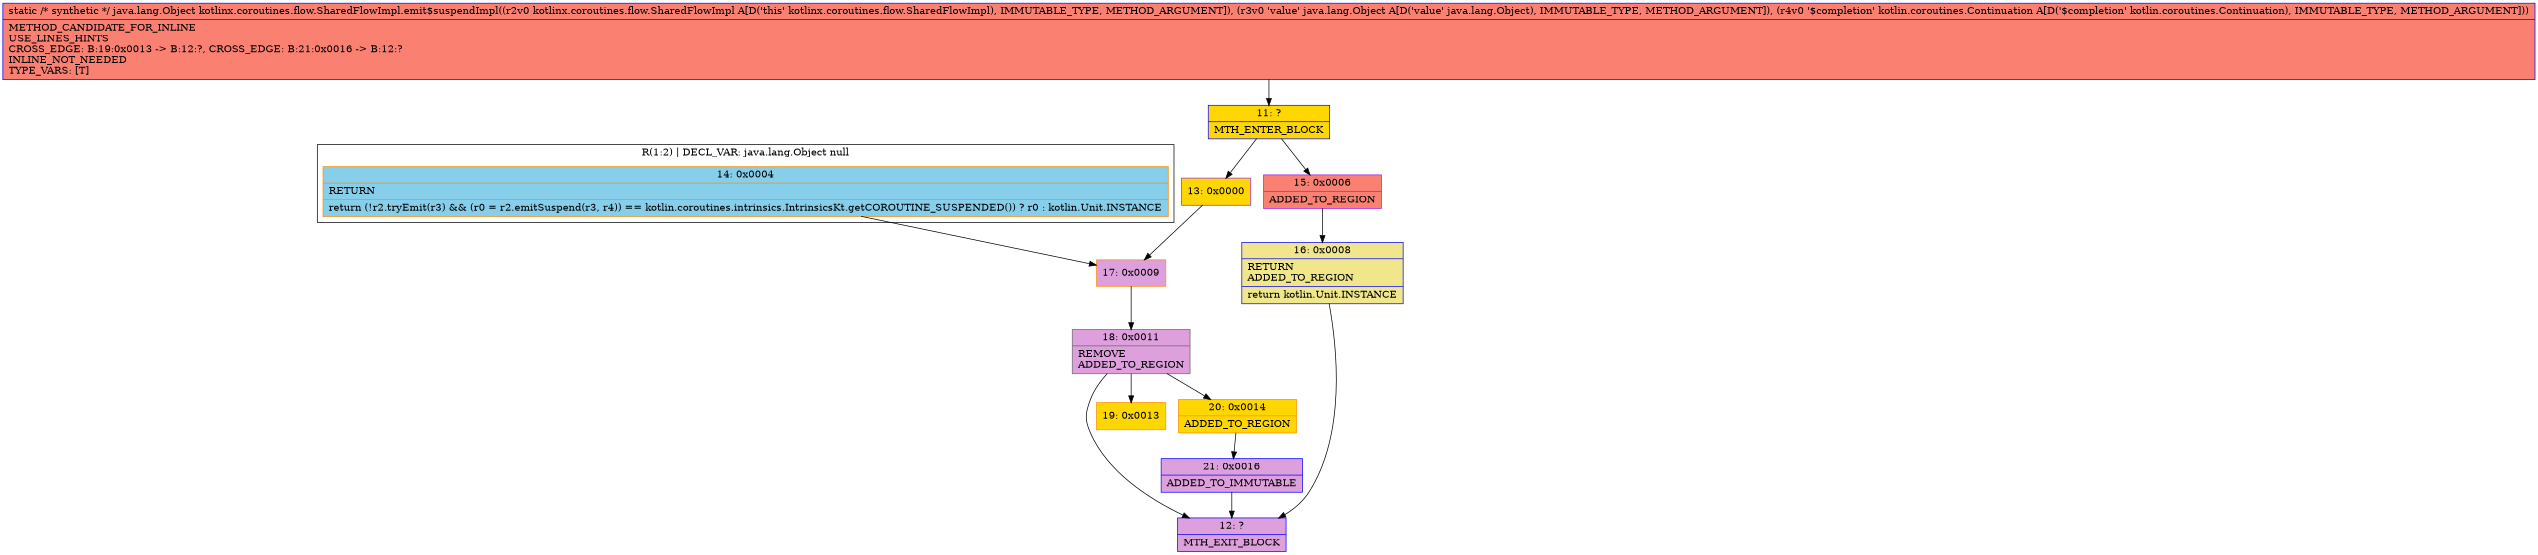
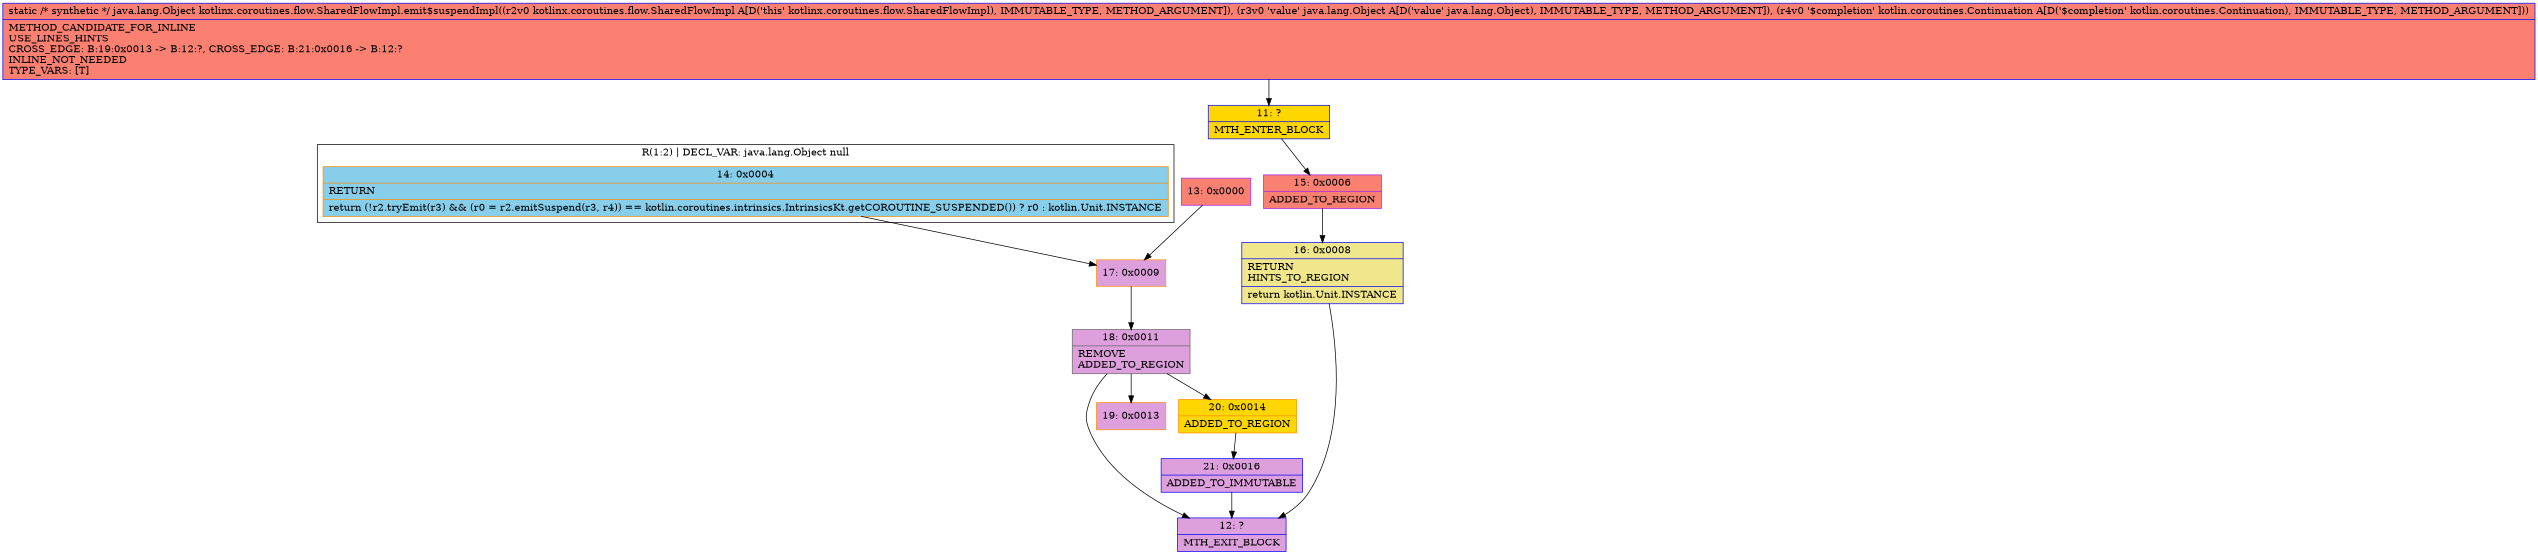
(1244, 156) -> none
(1216, 192) -> (1216, 192)
(1301, 278) -> (1299, 278)
(1131, 416) -> (1131, 416)
